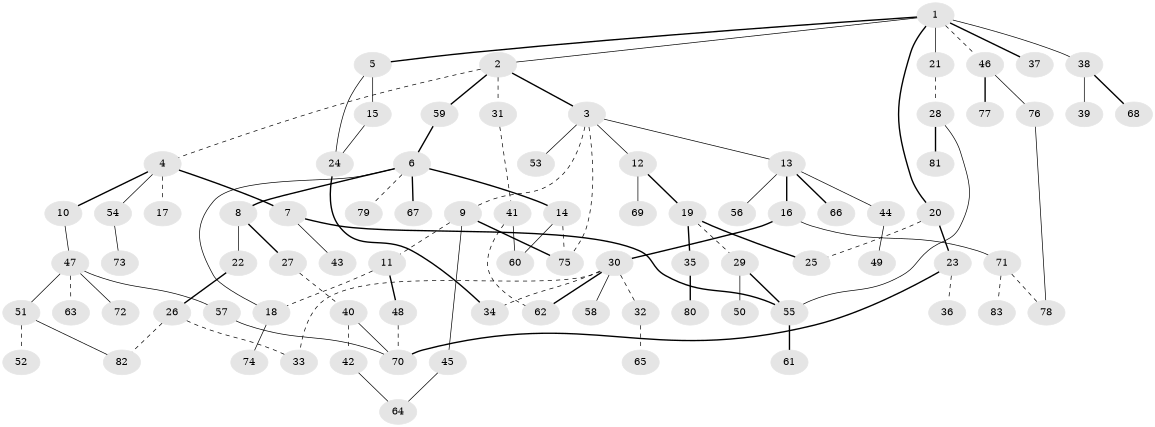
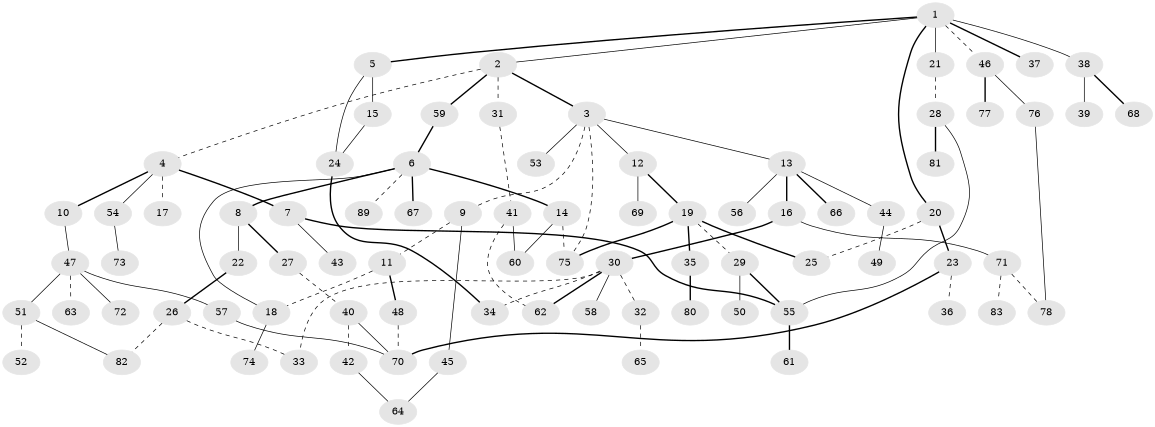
(364, 214) -> (364, 214)
(519, 241) -> (626, 238)
